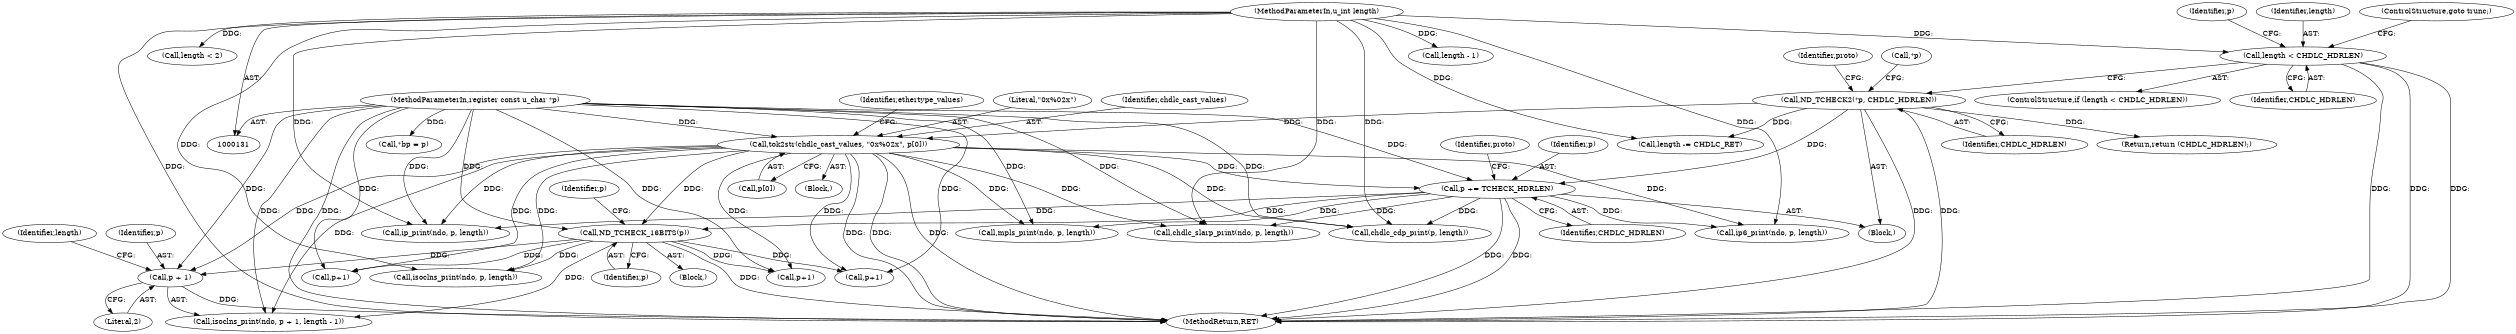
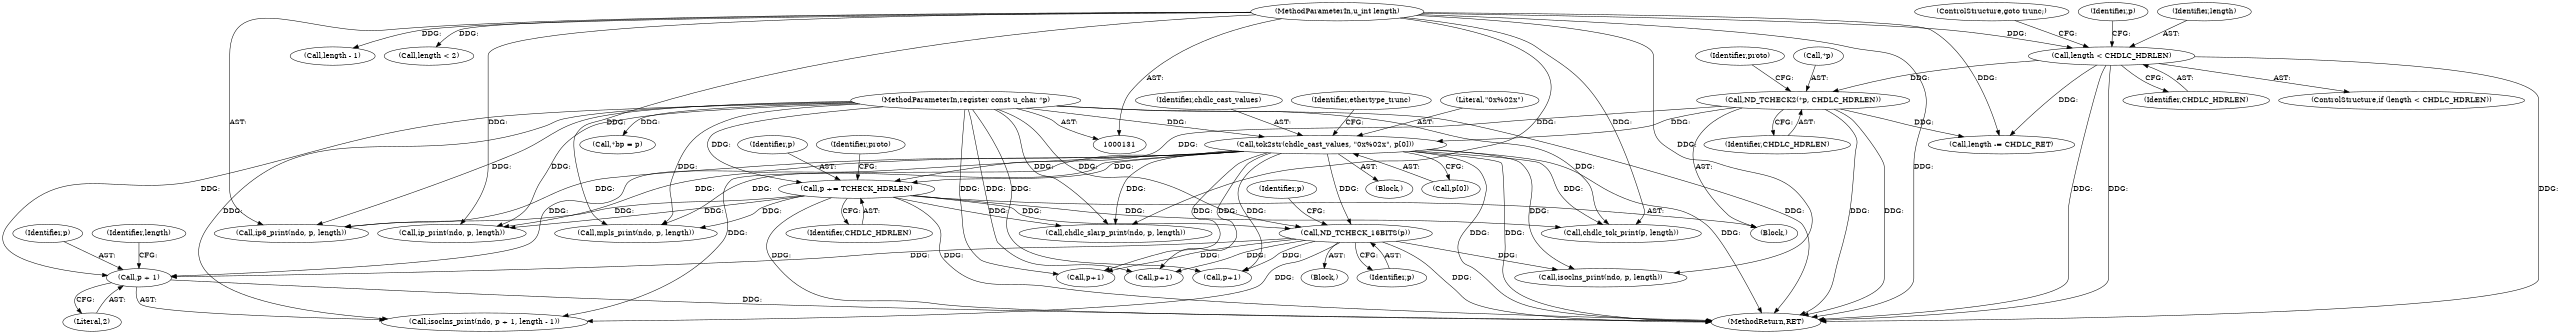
none -> (863, 57)
(1896, 78) -> (1821, 78)
(2118, 78) -> (1921, 78)
none -> (2053, 96)
(912, 100) -> (1361, 100)
none -> (577, 122)
(1748, 123) -> (239, 123)
(2187, 145) -> none
(1410, 233) -> (1621, 233)
